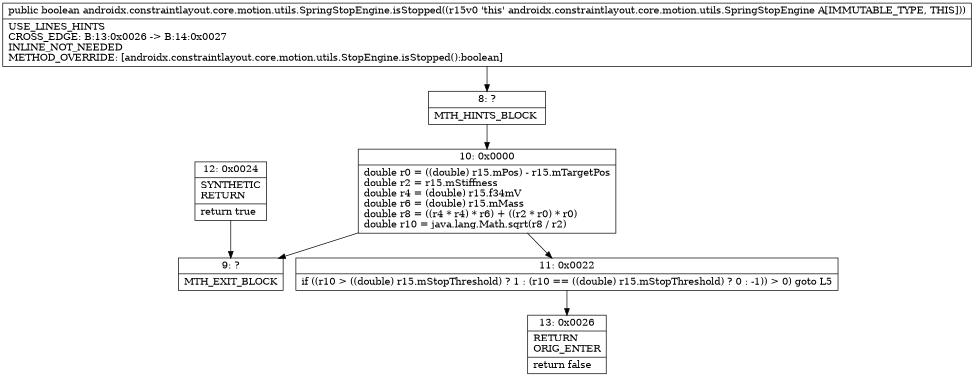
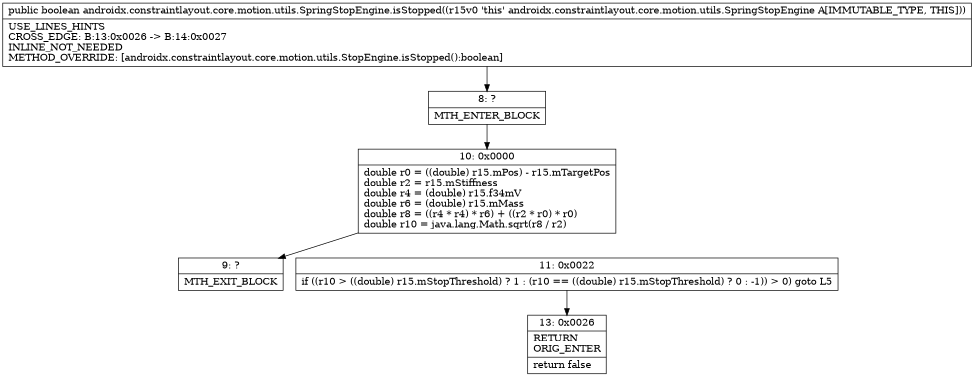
(485, 116) -> (487, 116)
(231, 191) -> none
(537, 243) -> none
